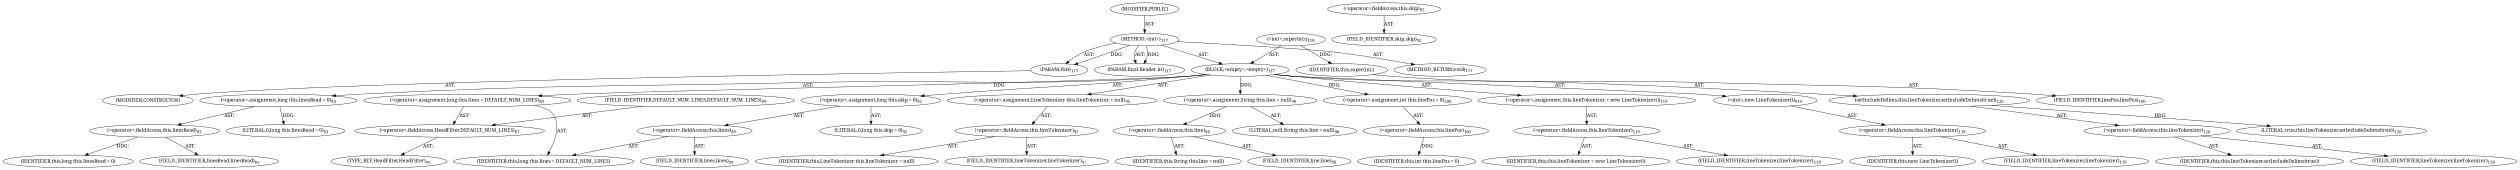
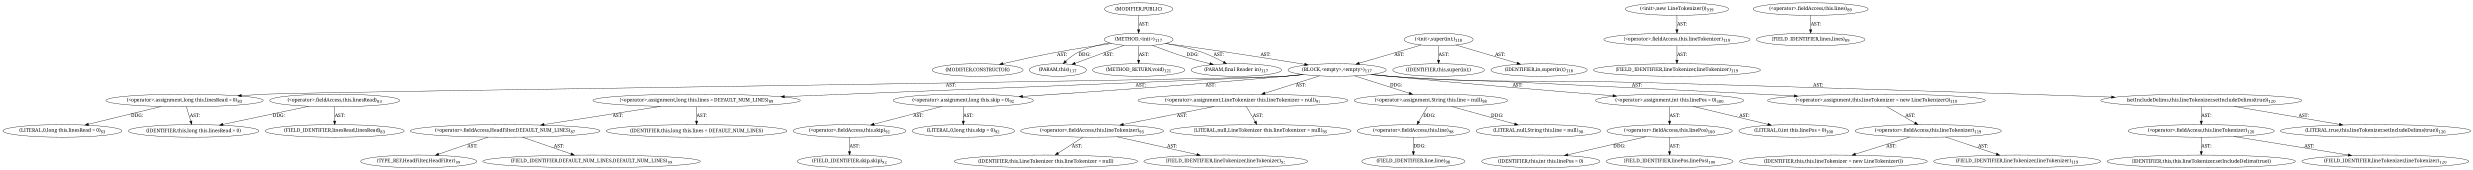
(1326, 55) -> (1445, 55)
none -> (1539, 70)
(607, 79) -> (1057, 52)
(1713, 83) -> (1670, 144)
(1000, 85) -> (1141, 85)
(1335, 85) -> (1518, 85)
(1498, 85) -> none
(218, 115) -> (189, 114)
(784, 115) -> (908, 115)
(569, 116) -> (547, 146)
(1277, 116) -> (1498, 116)
(2161, 116) -> (2305, 116)
none -> (1260, 131)
none -> (1794, 131)
(622, 146) -> none
(1248, 146) -> (1420, 146)
(1178, 161) -> none
(1913, 161) -> none
